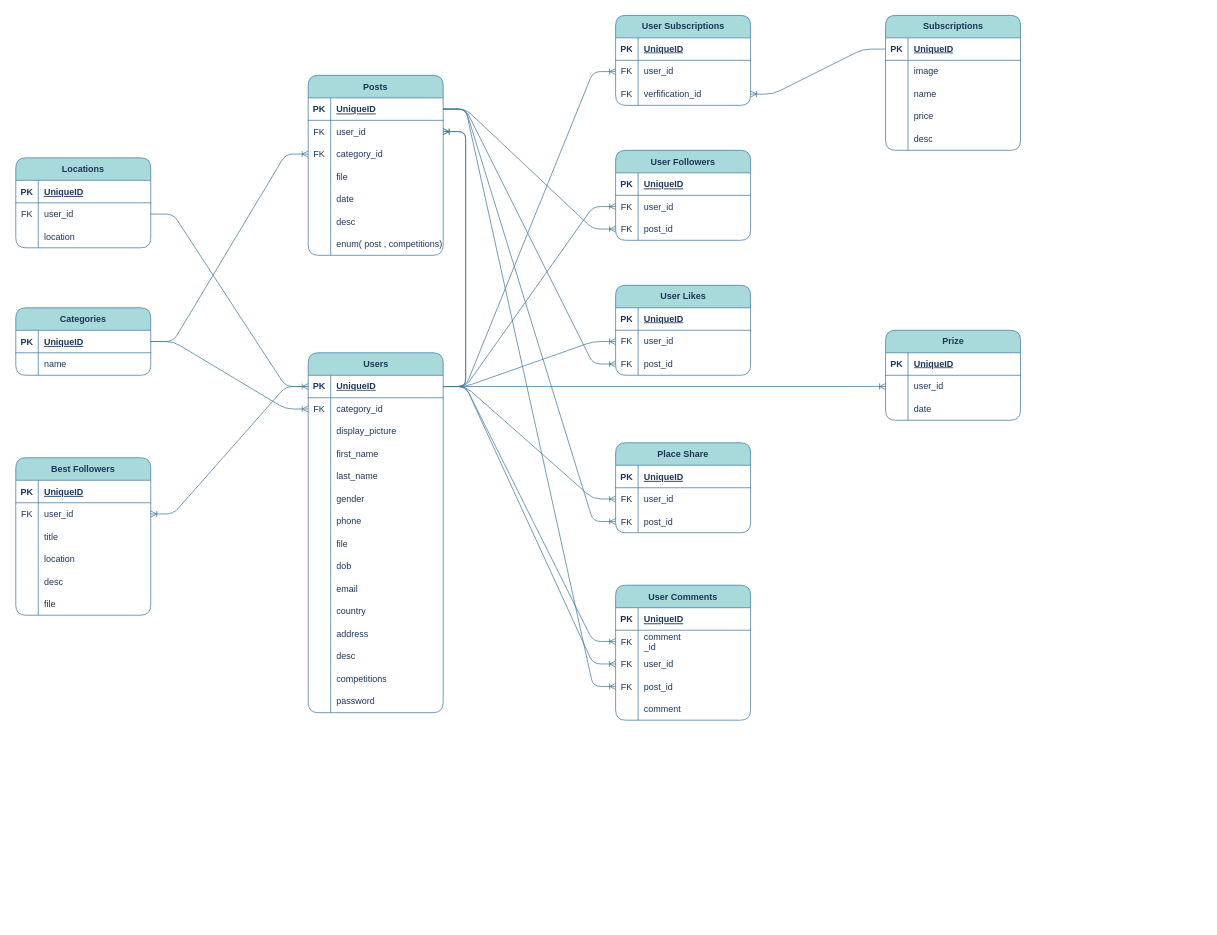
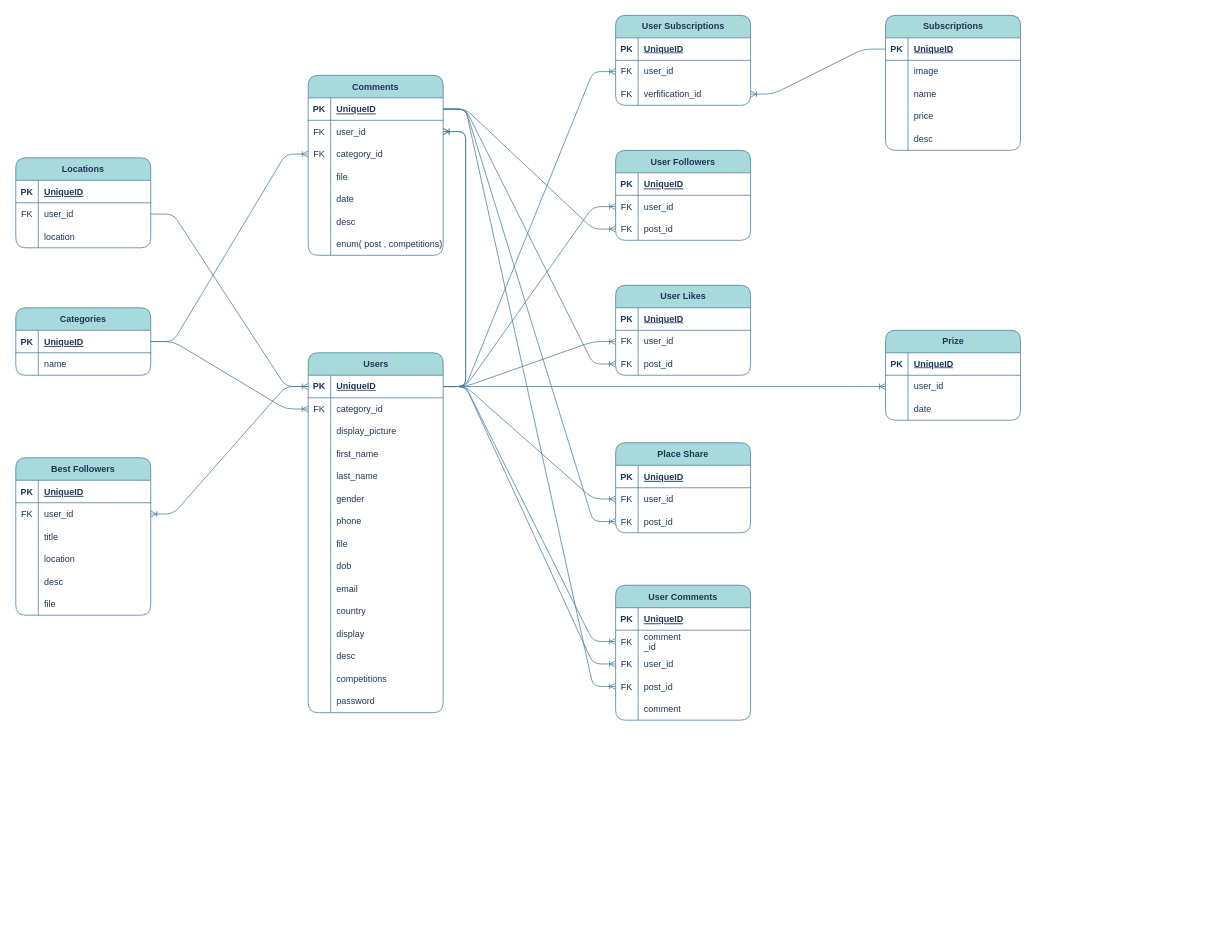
(375, 87) -> (375, 87)
(354, 634) -> (352, 634)
